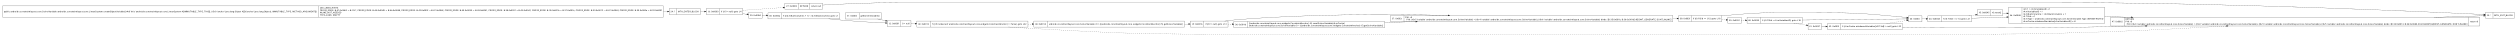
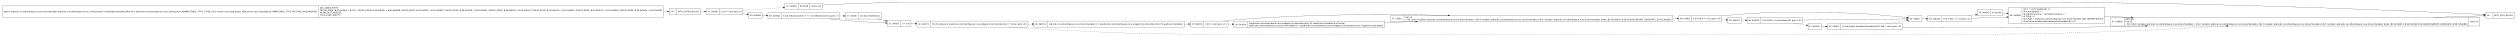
none -> (842, 16)
(870, 16) -> (870, 16)
